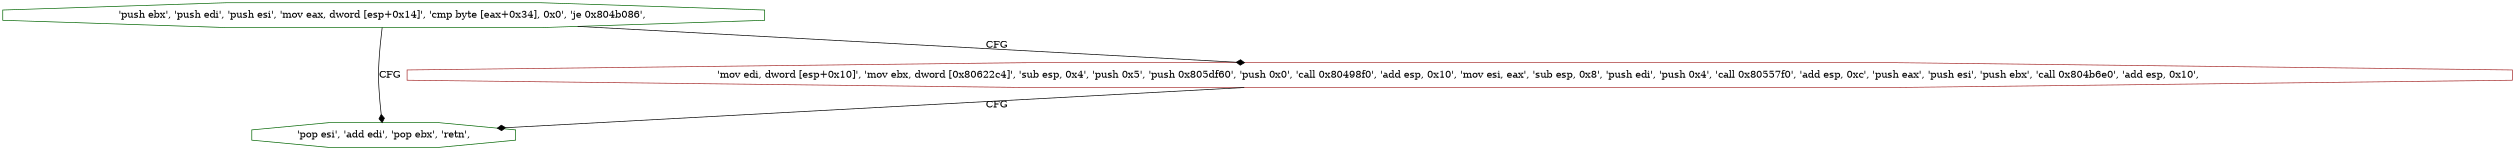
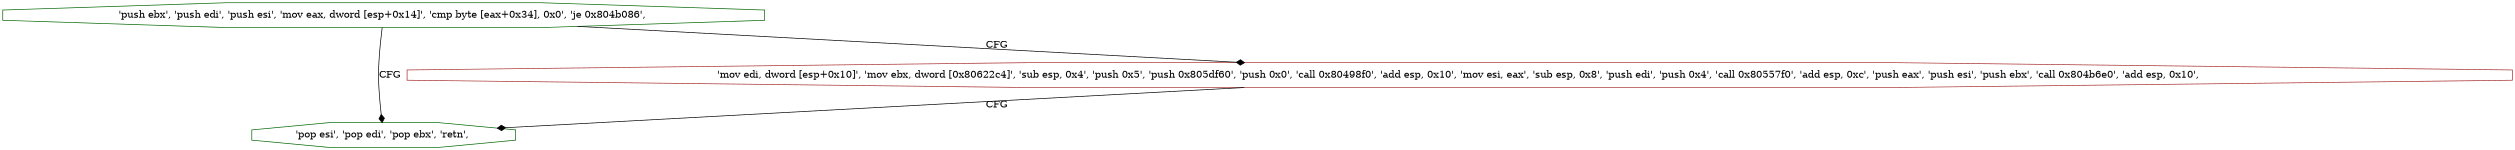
(384, 135) -> (384, 135)
